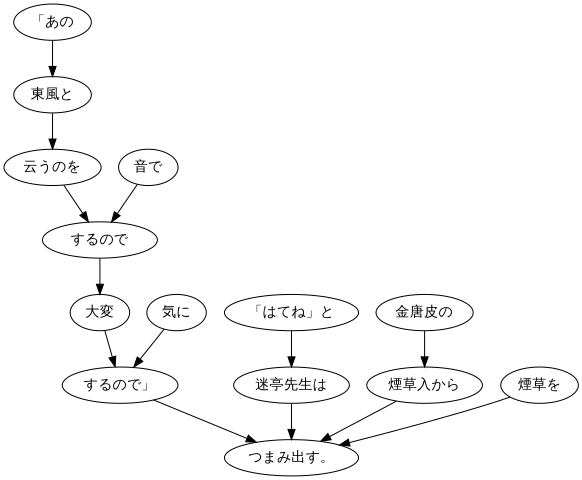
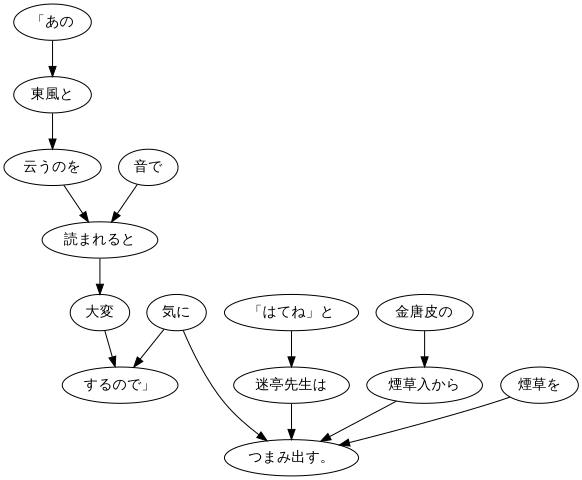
(100, 240) -> (100, 240)
(200, 419) -> (214, 388)
